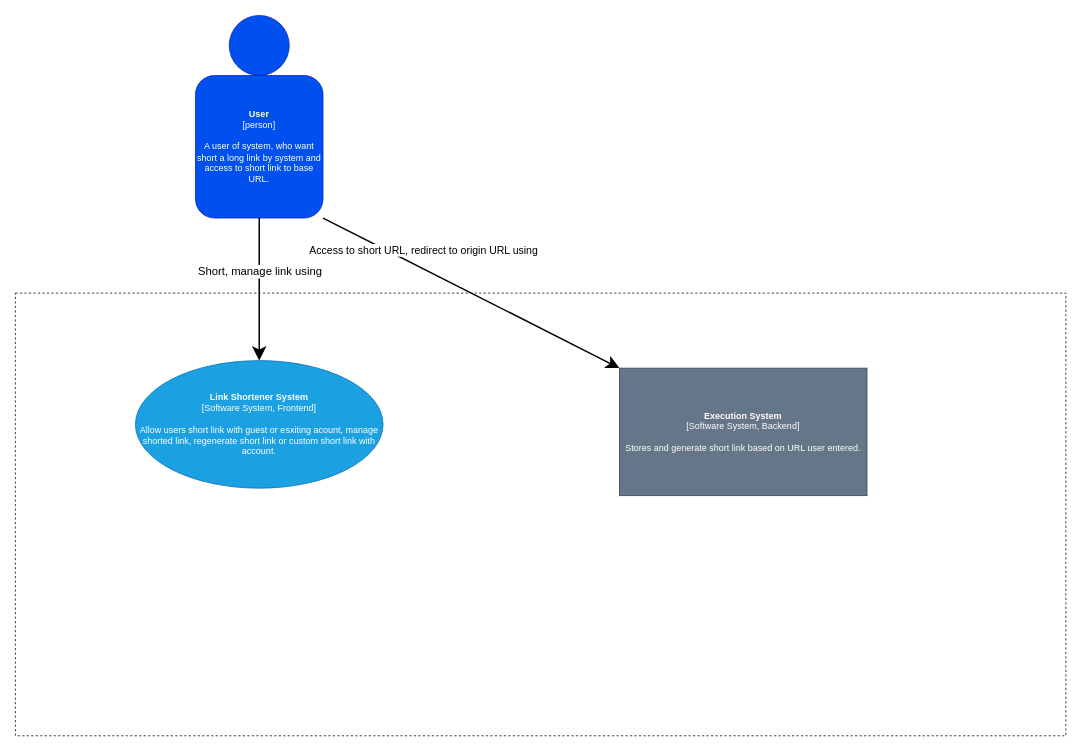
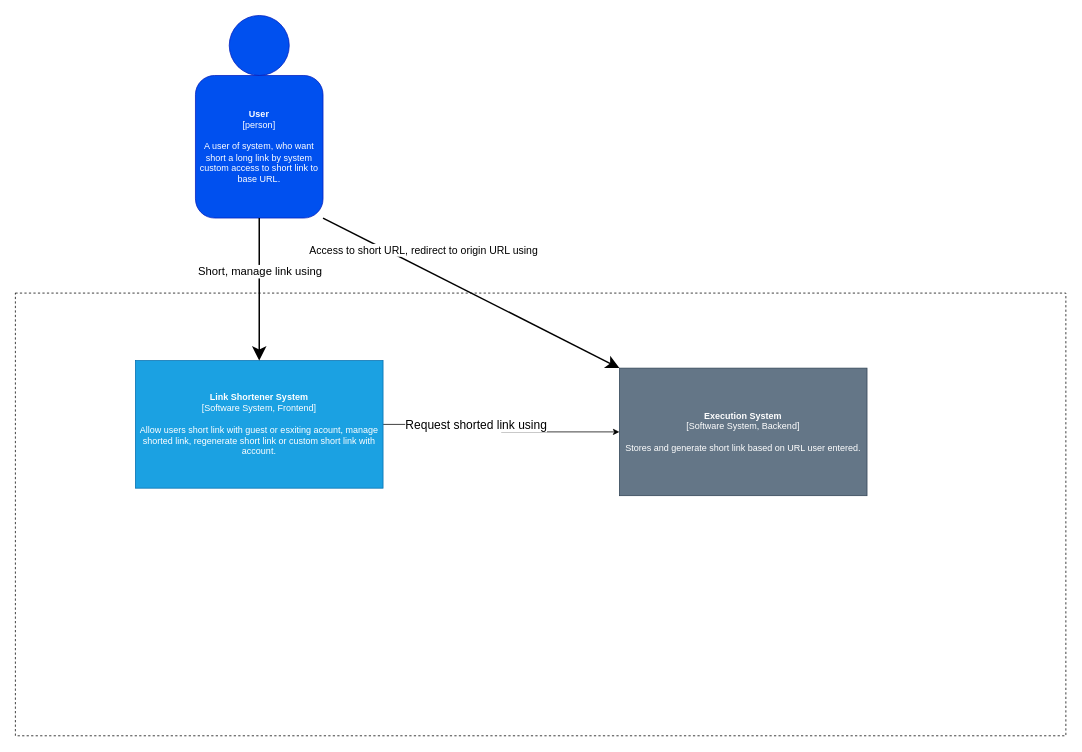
(259, 147) -> (259, 147)
(259, 424) -> (259, 424)
none -> (444, 424)
